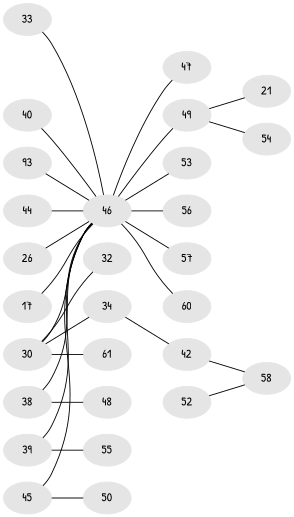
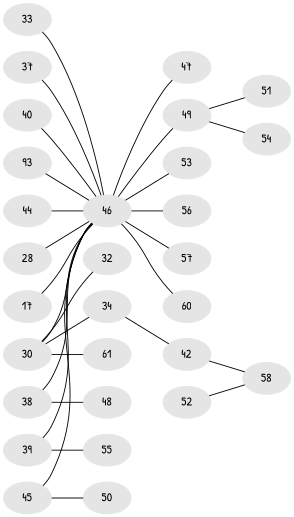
none -> (27, 67)
(267, 91) -> (267, 91)
(27, 259) -> (27, 259)
